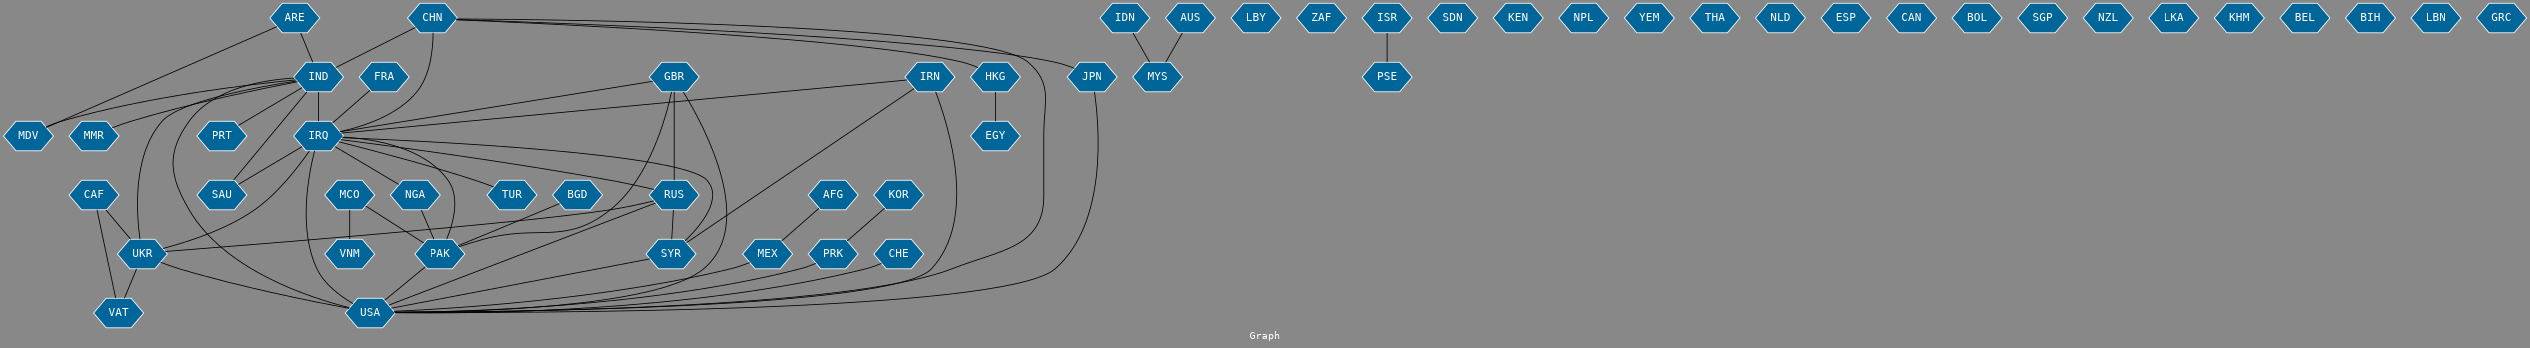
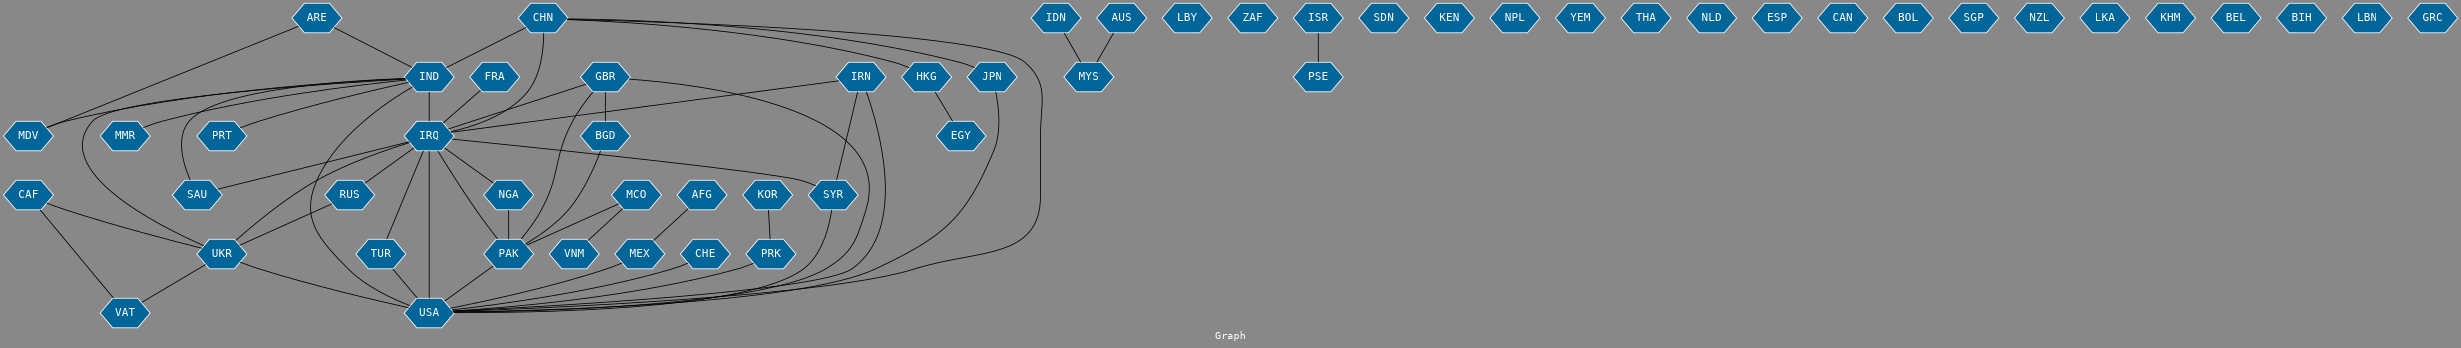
(674, 136) -> (605, 107)
(673, 225) -> none
(522, 254) -> (405, 284)
